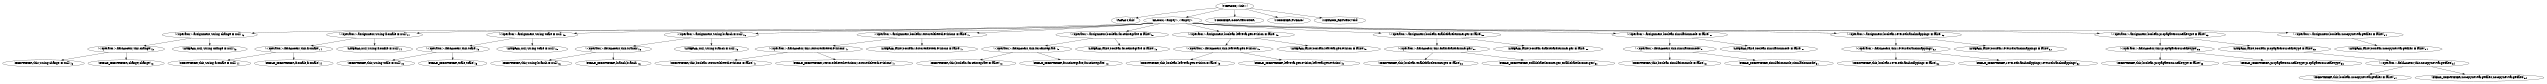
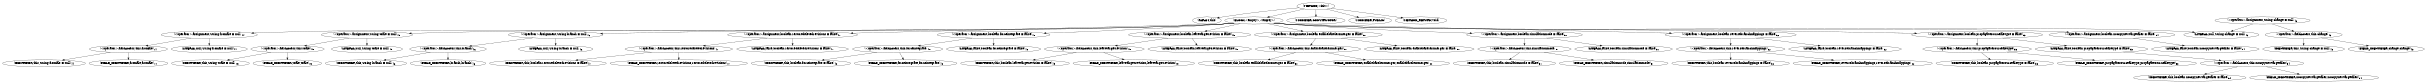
(704, 30) -> (1917, 28)
